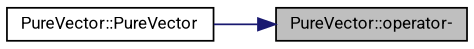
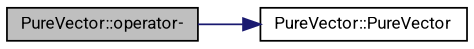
(236, 24) -> (220, 24)
